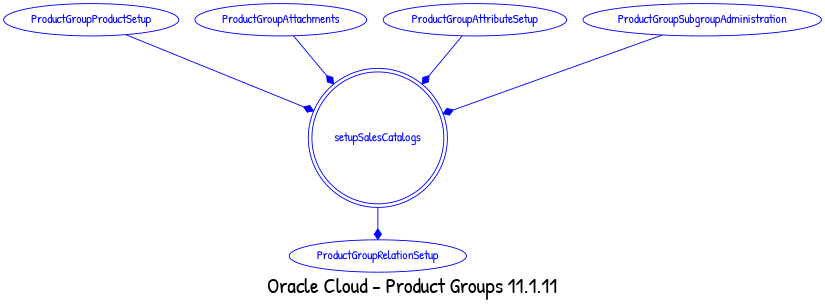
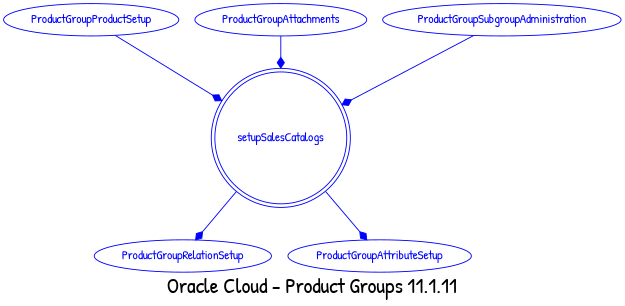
(446, 56) -> (343, 212)
